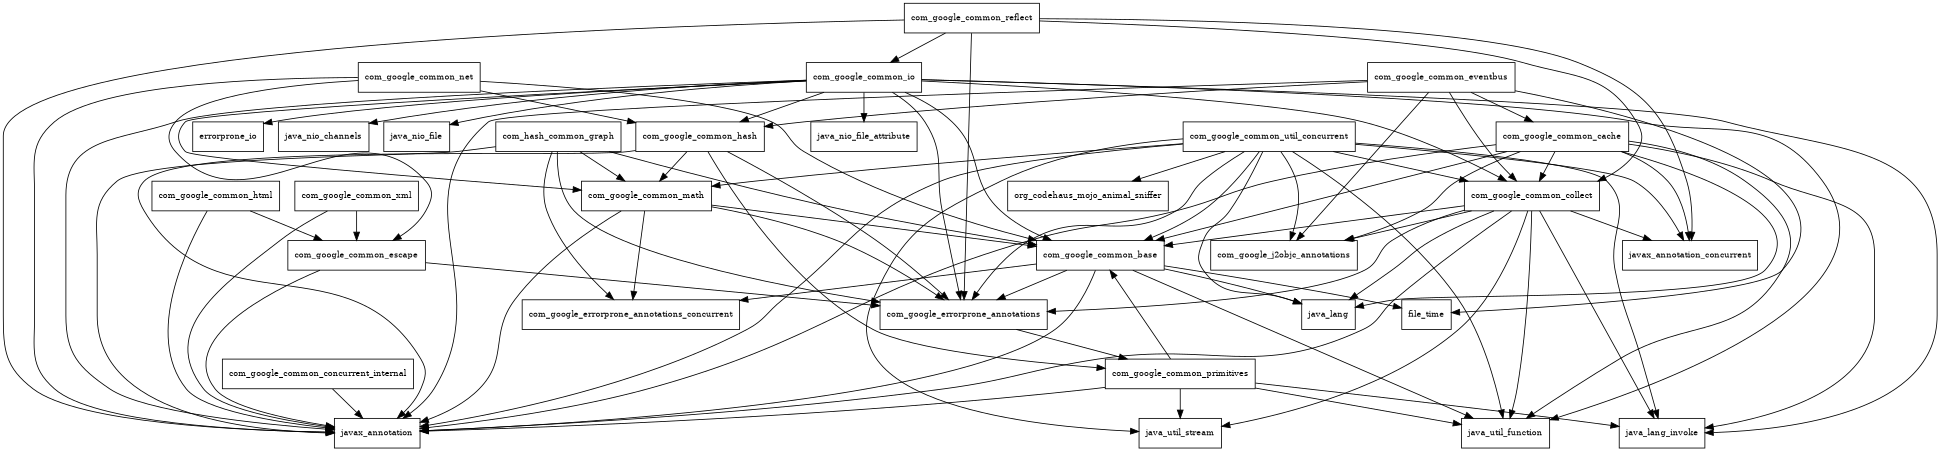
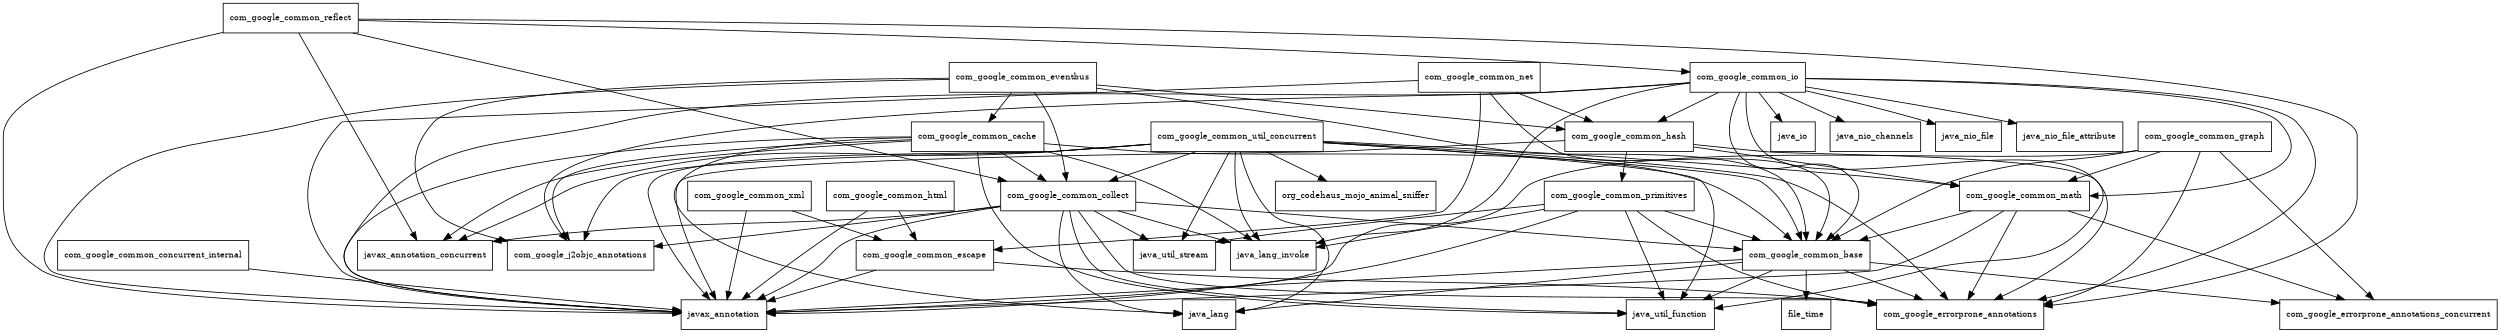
(1216, 101) -> (1086, 105)
(228, 137) -> (1793, 137)
(558, 137) -> (2205, 137)
(1800, 232) -> (1432, 139)
(1068, 343) -> (1740, 272)
